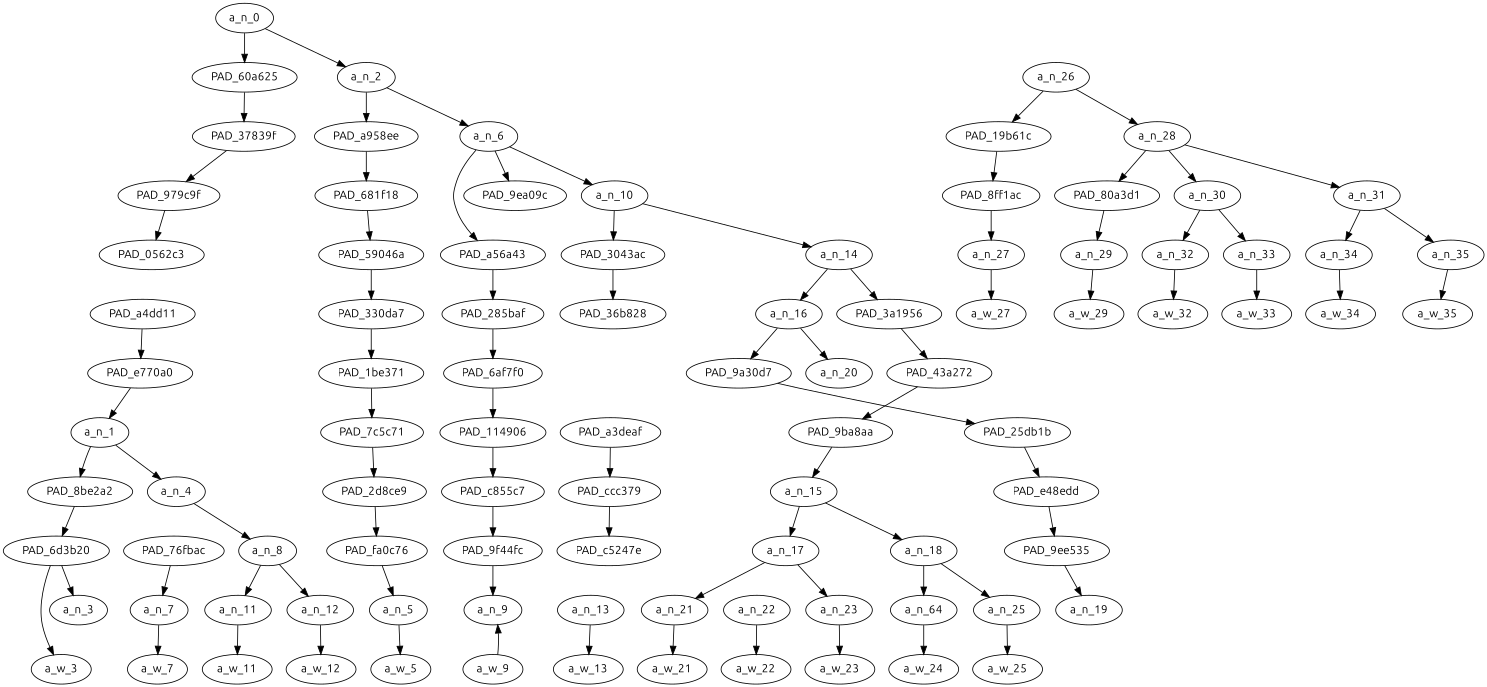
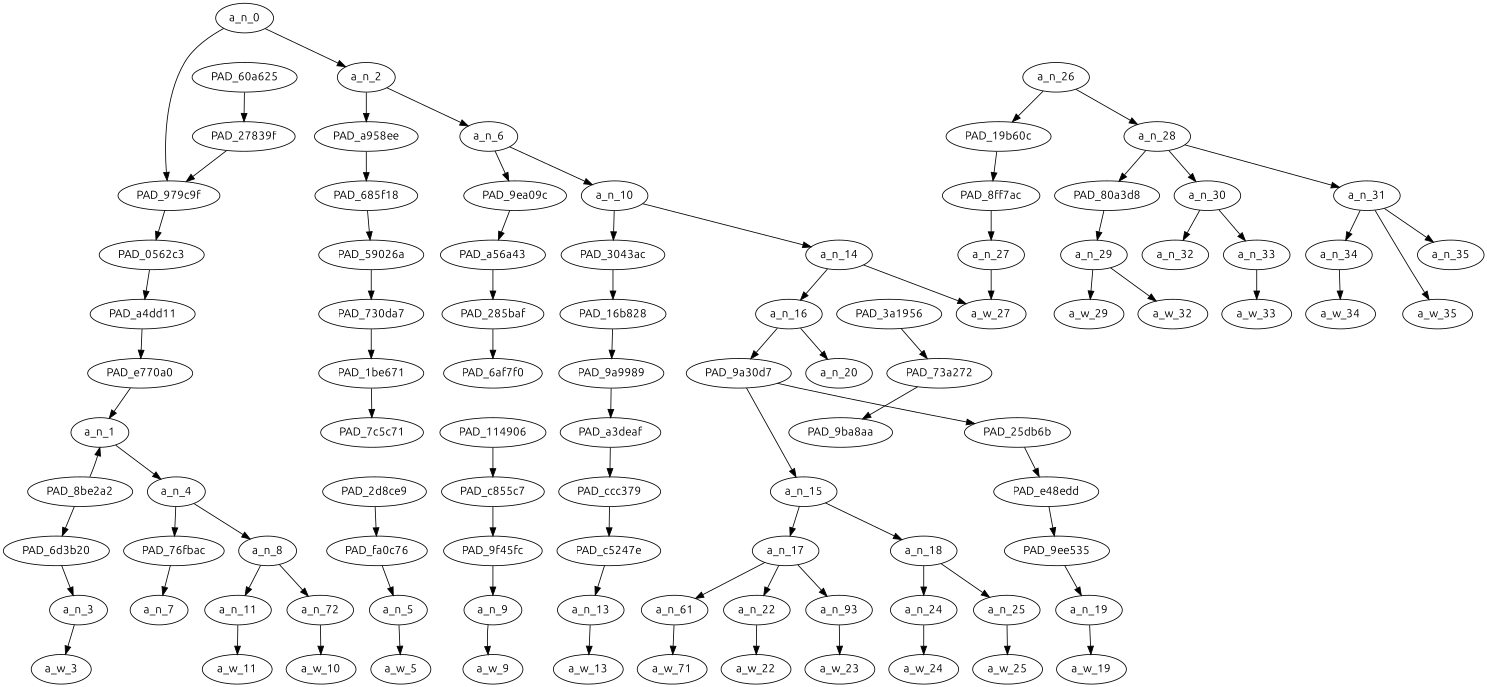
(245, 44) -> (173, 90)
(244, 136) -> (244, 136)
(999, 136) -> (999, 136)
(454, 192) -> (506, 221)
(366, 196) -> (366, 196)
(991, 196) -> (991, 196)
(1107, 196) -> (1107, 196)
(371, 255) -> (371, 255)
none -> (148, 280)
(1174, 280) -> (1130, 282)
(1445, 280) -> (1400, 252)
(861, 281) -> (911, 283)
(371, 314) -> (371, 314)
(613, 314) -> (613, 314)
(371, 373) -> (371, 373)
none -> (611, 373)
(939, 373) -> (939, 373)
(493, 399) -> none
(1018, 432) -> (1018, 432)
(86, 458) -> (94, 466)
(373, 458) -> none
(824, 459) -> (769, 429)
none -> (175, 517)
(493, 551) -> (493, 551)
none -> (601, 576)
none -> (773, 577)
(41, 607) -> (71, 636)
(320, 610) -> (320, 610)
(675, 610) -> (675, 610)
(839, 610) -> (839, 610)
(924, 610) -> (924, 610)
(498, 644) -> (487, 636)
(157, 669) -> none
(321, 669) -> (321, 669)
(672, 669) -> (672, 669)
none -> (1092, 669)
